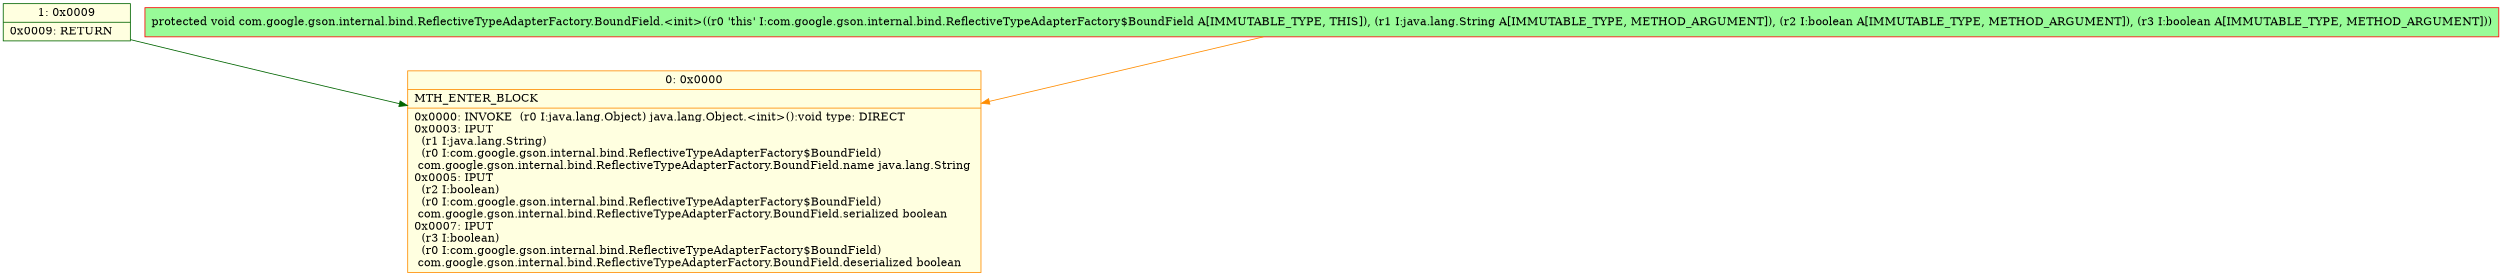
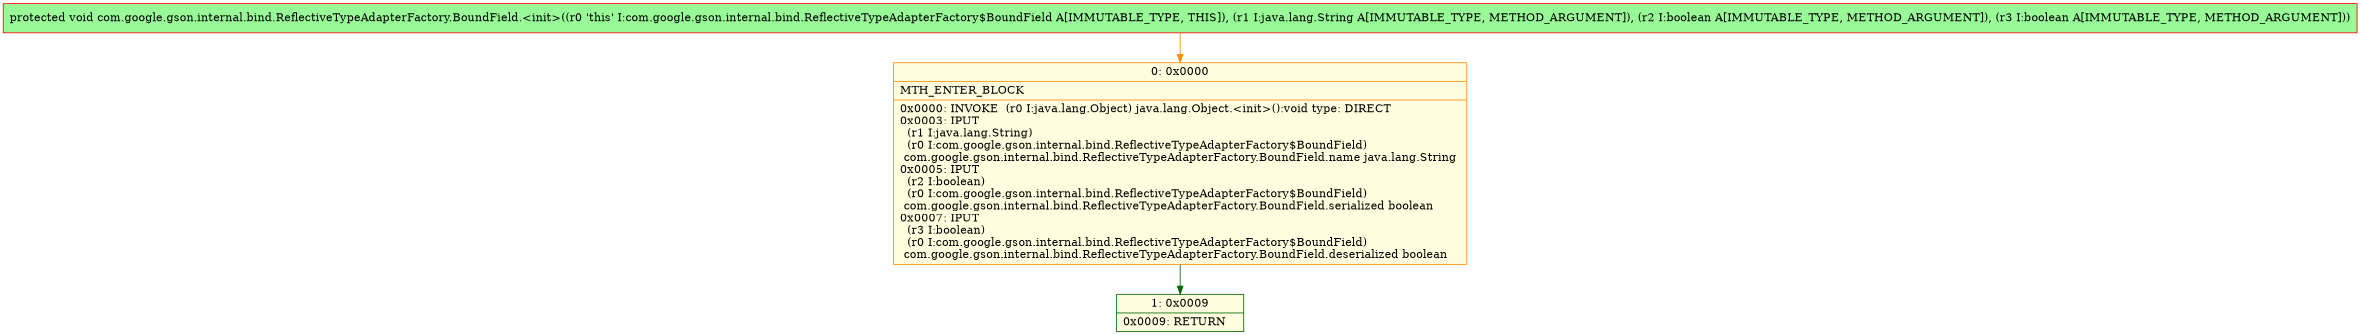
(265, 72) -> (1180, 275)
